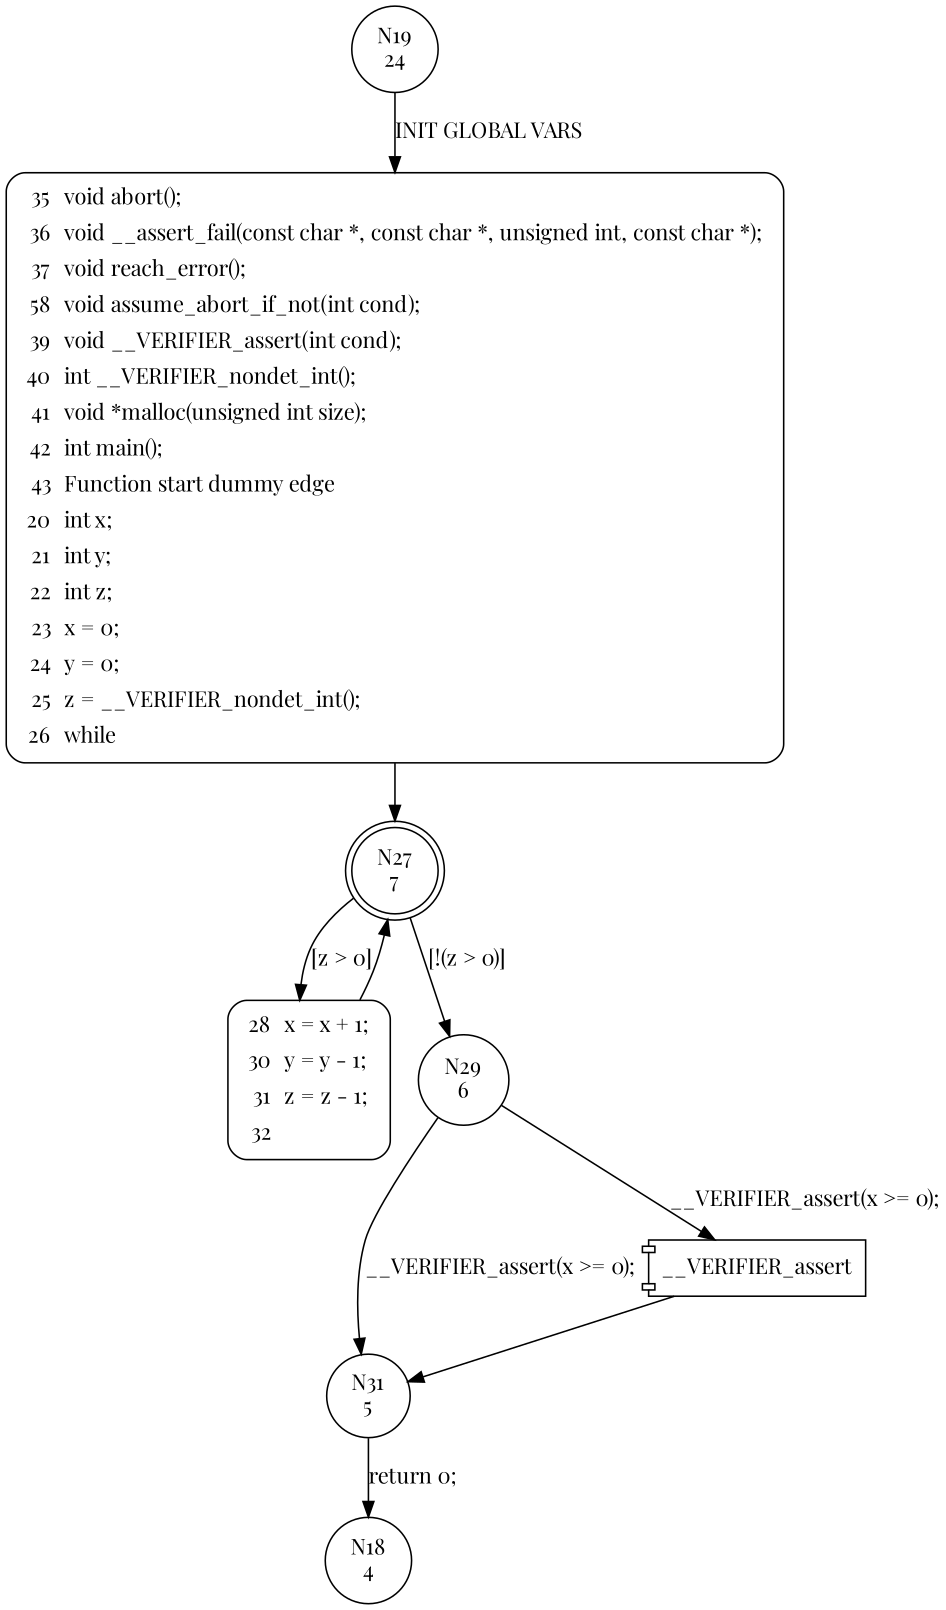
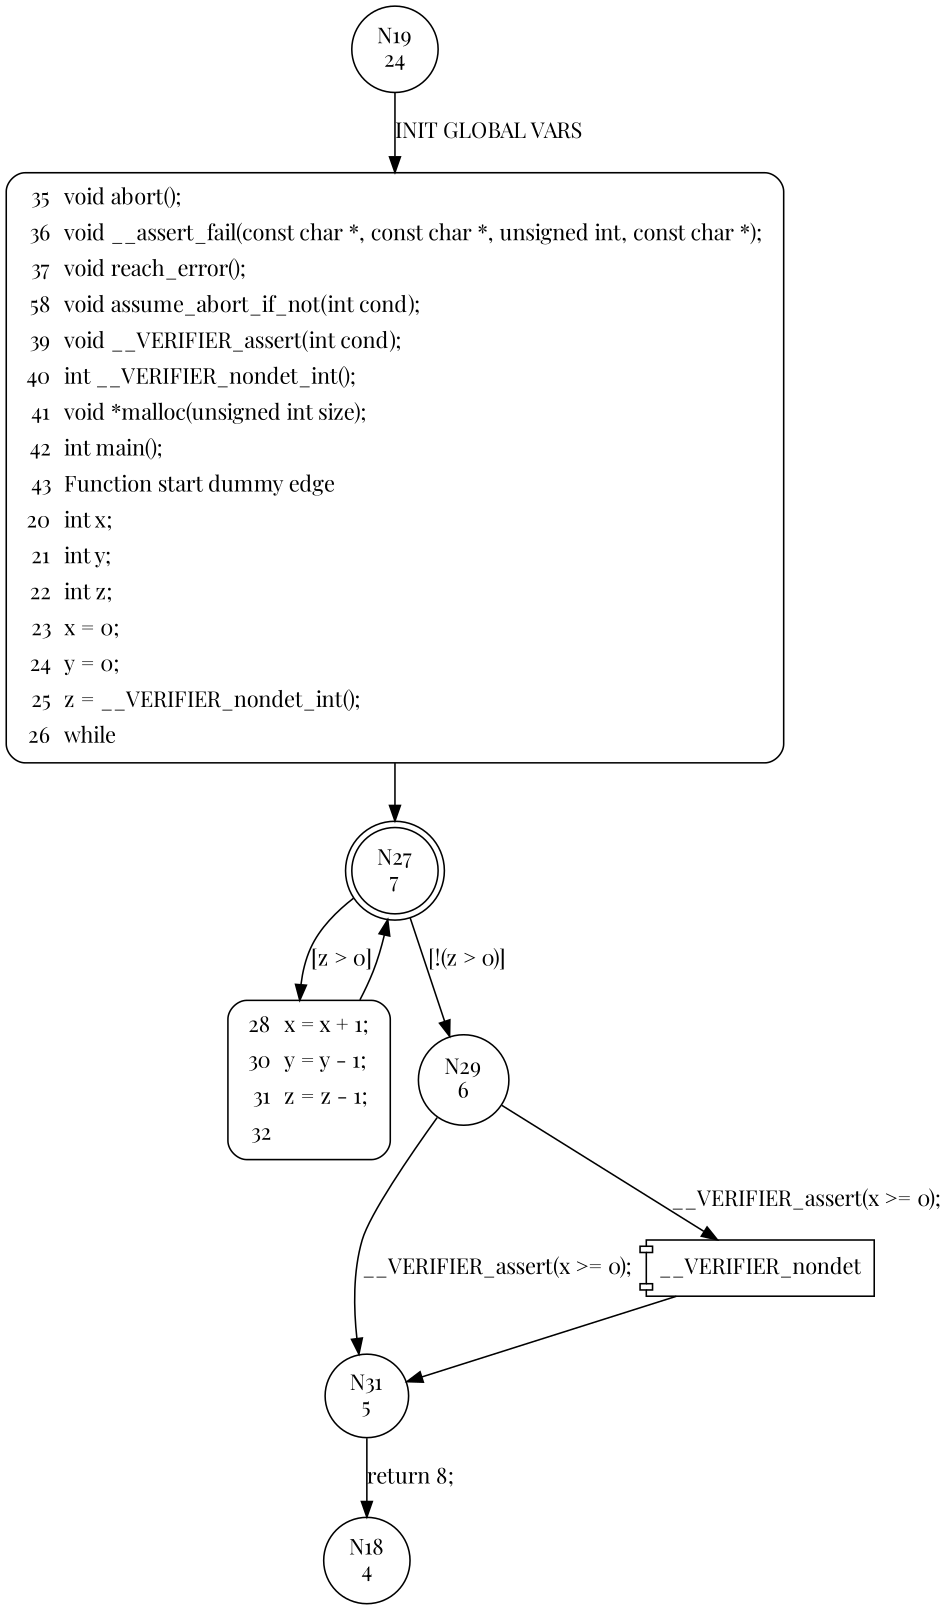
(757, 1268) -> (760, 1268)
(413, 1478) -> (411, 1478)
